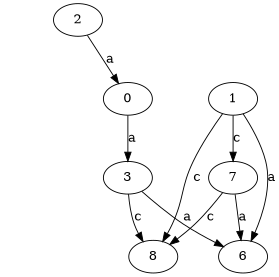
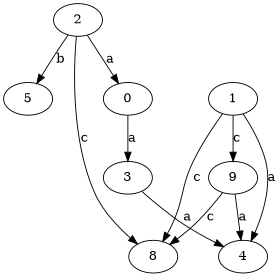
none -> (28, 99)
(233, 178) -> (233, 178)
(132, 214) -> (80, 144)
(243, 257) -> (243, 257)
